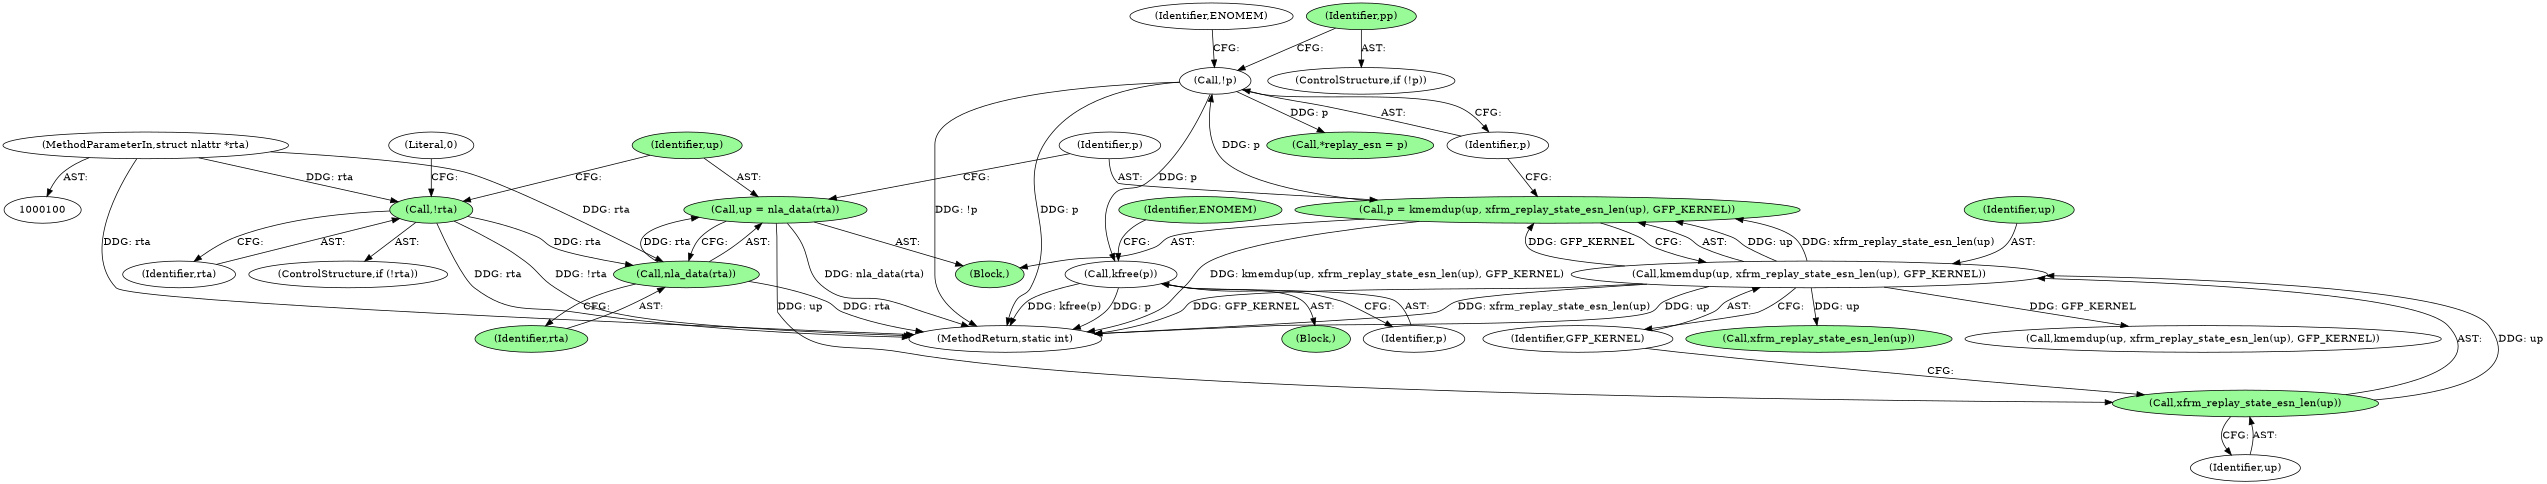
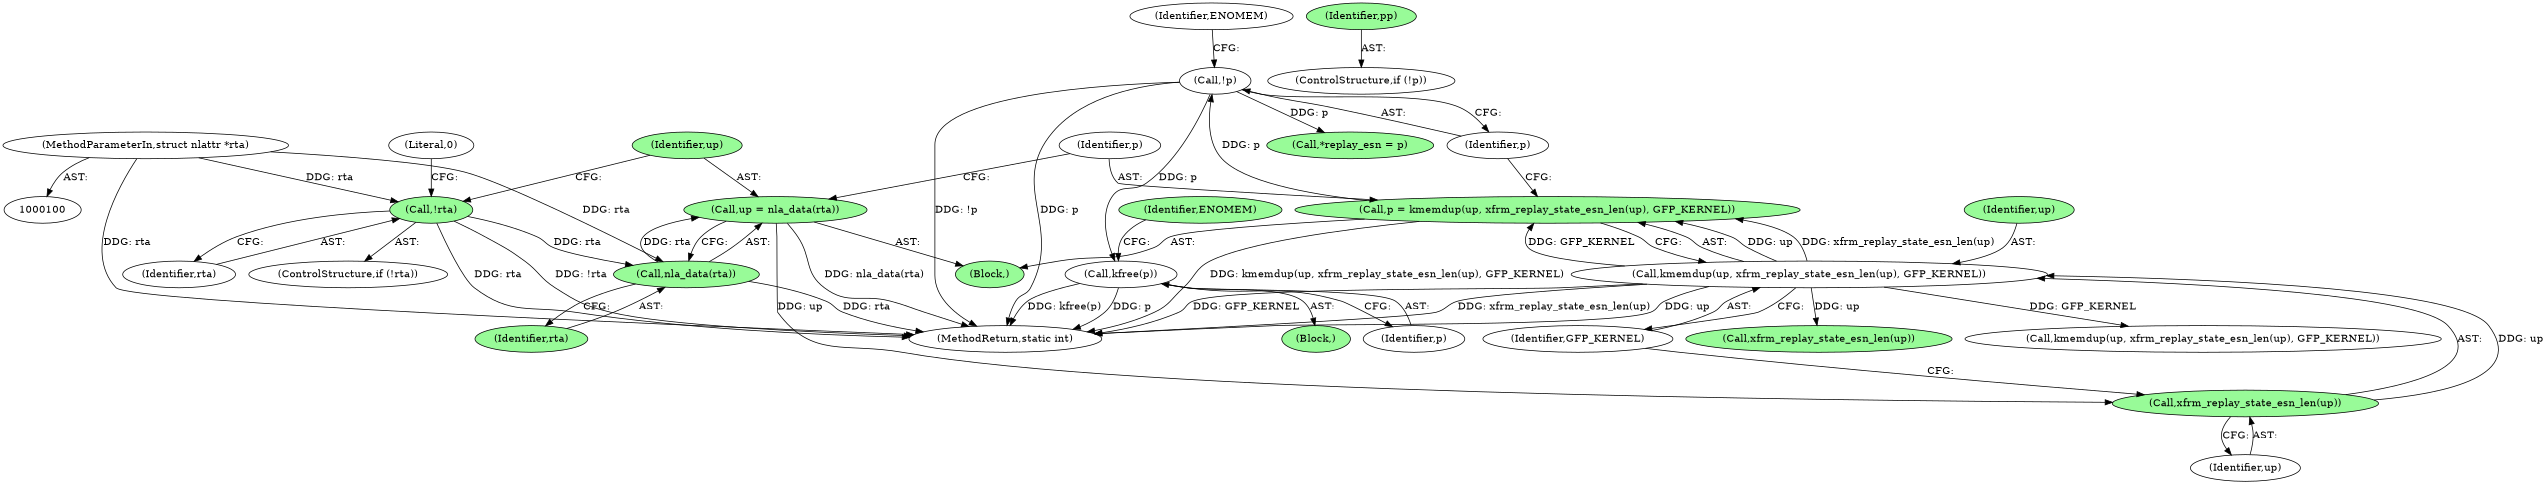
(1290, 48) -> none
